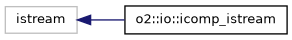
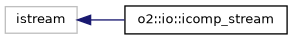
(206, 20) -> (206, 20)
